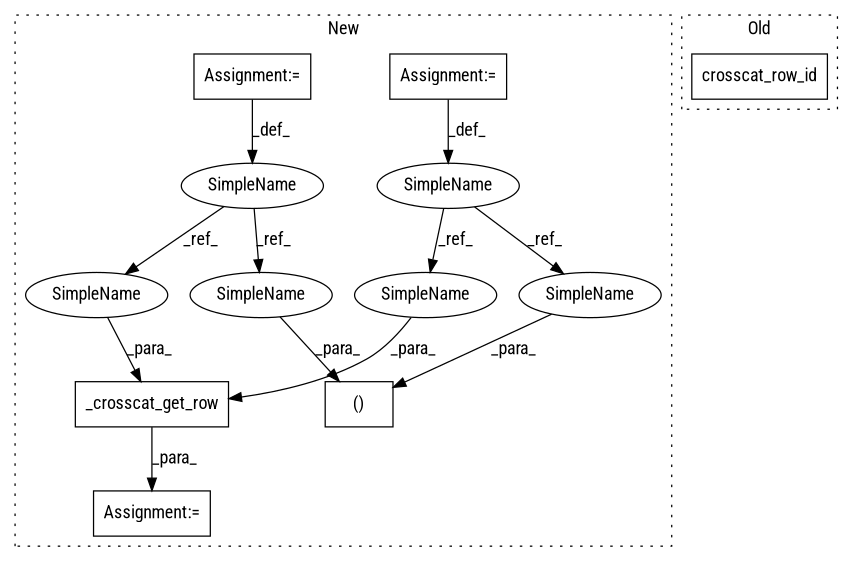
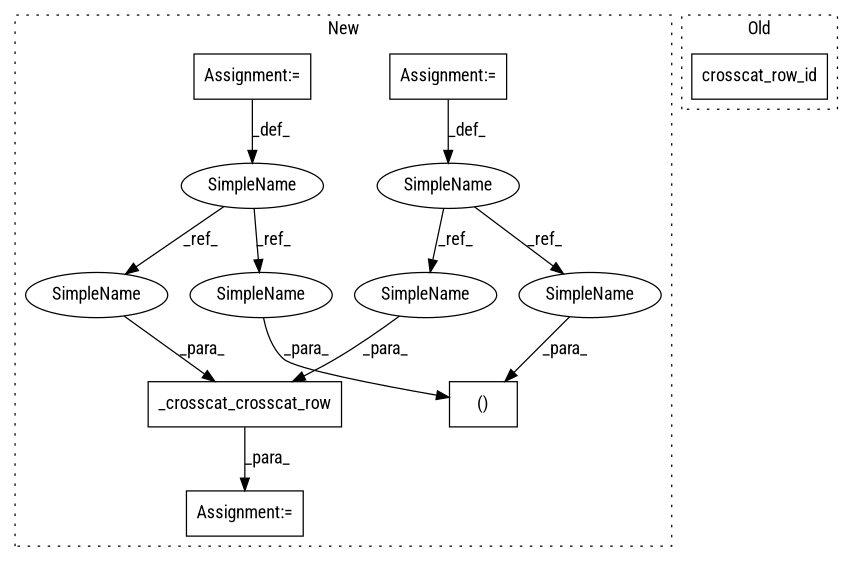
(152, 404) -> (245, 404)
